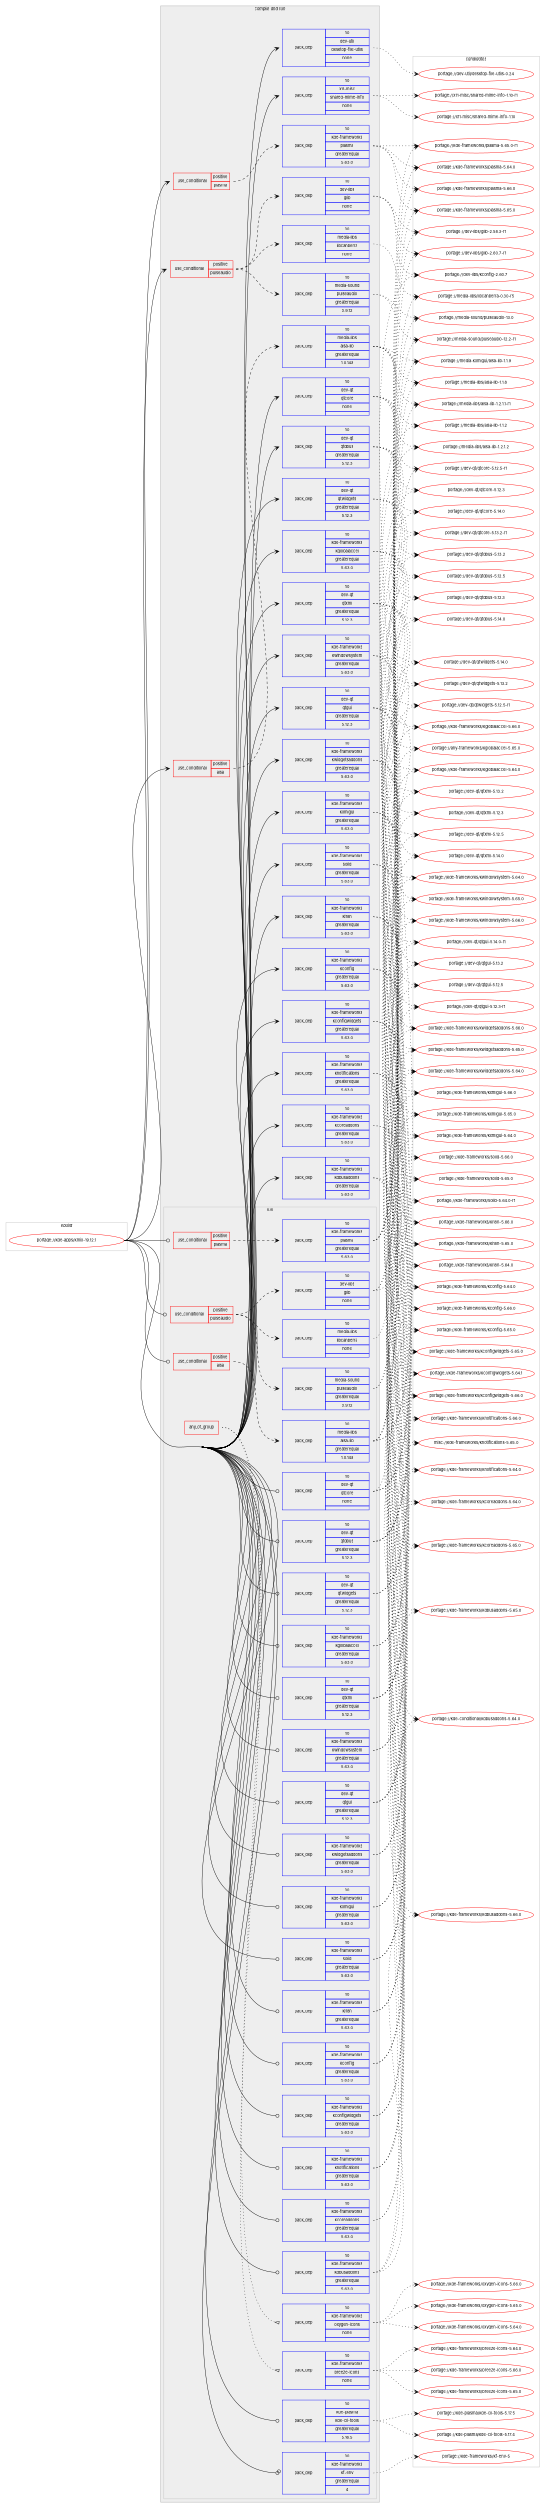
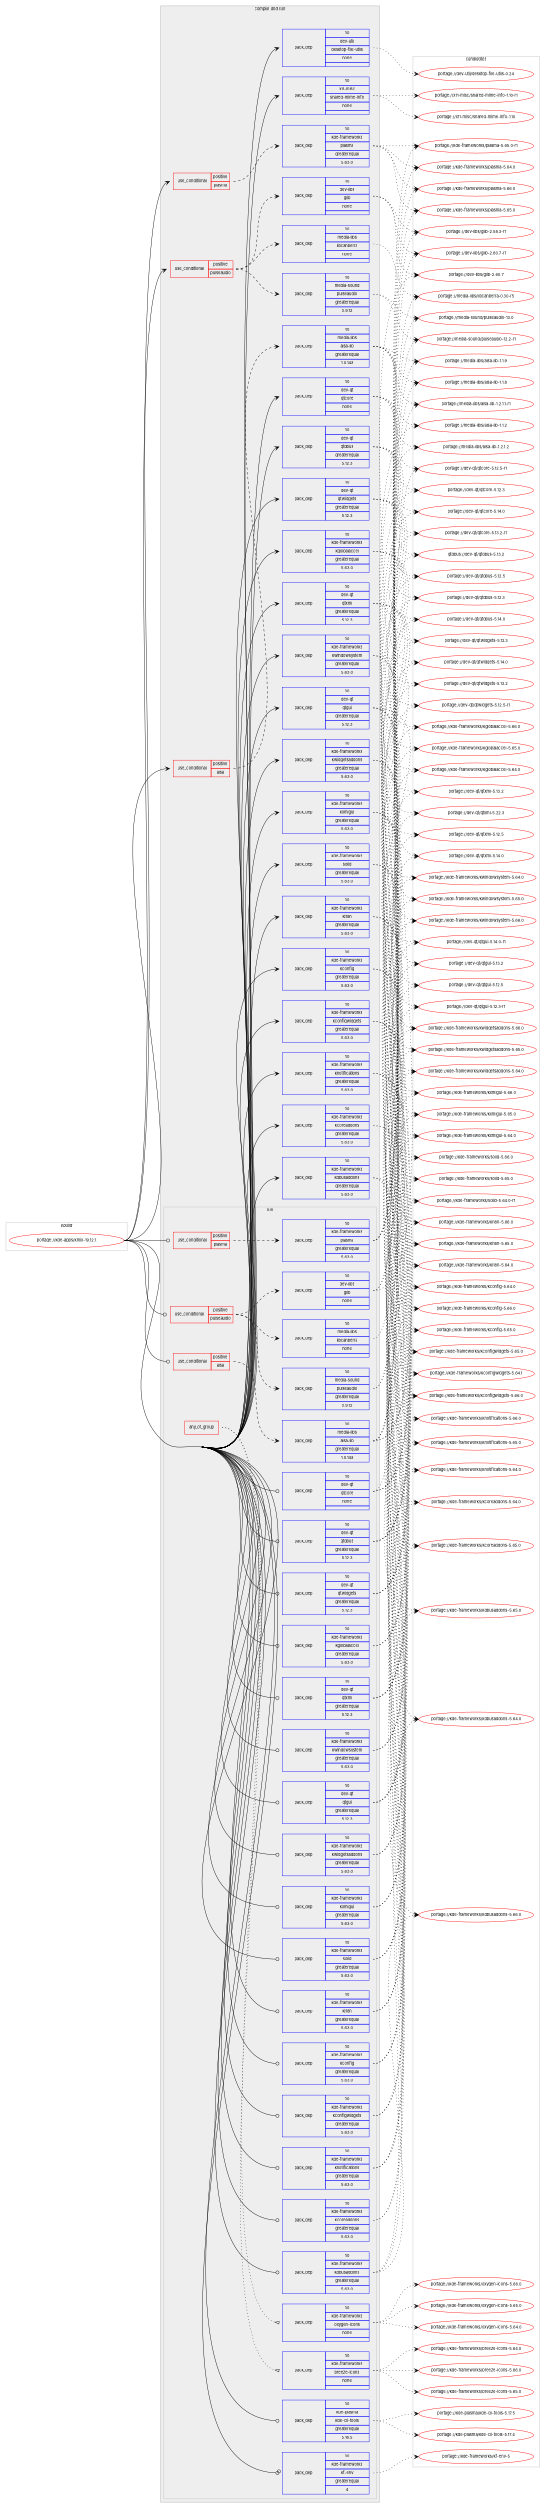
(476, 275) -> (476, 275)
(476, 361) -> (476, 361)
(476, 555) -> (476, 555)
none -> (476, 641)
(476, 749) -> (476, 749)
(476, 813) -> (476, 813)
(476, 1443) -> (476, 1443)
(476, 1719) -> (476, 1719)
